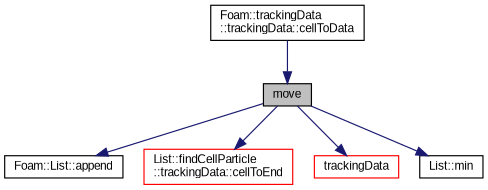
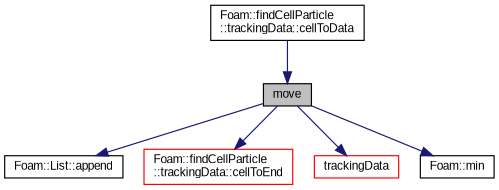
(287, 23) -> (287, 23)
(218, 167) -> (218, 167)
(451, 167) -> (457, 167)
